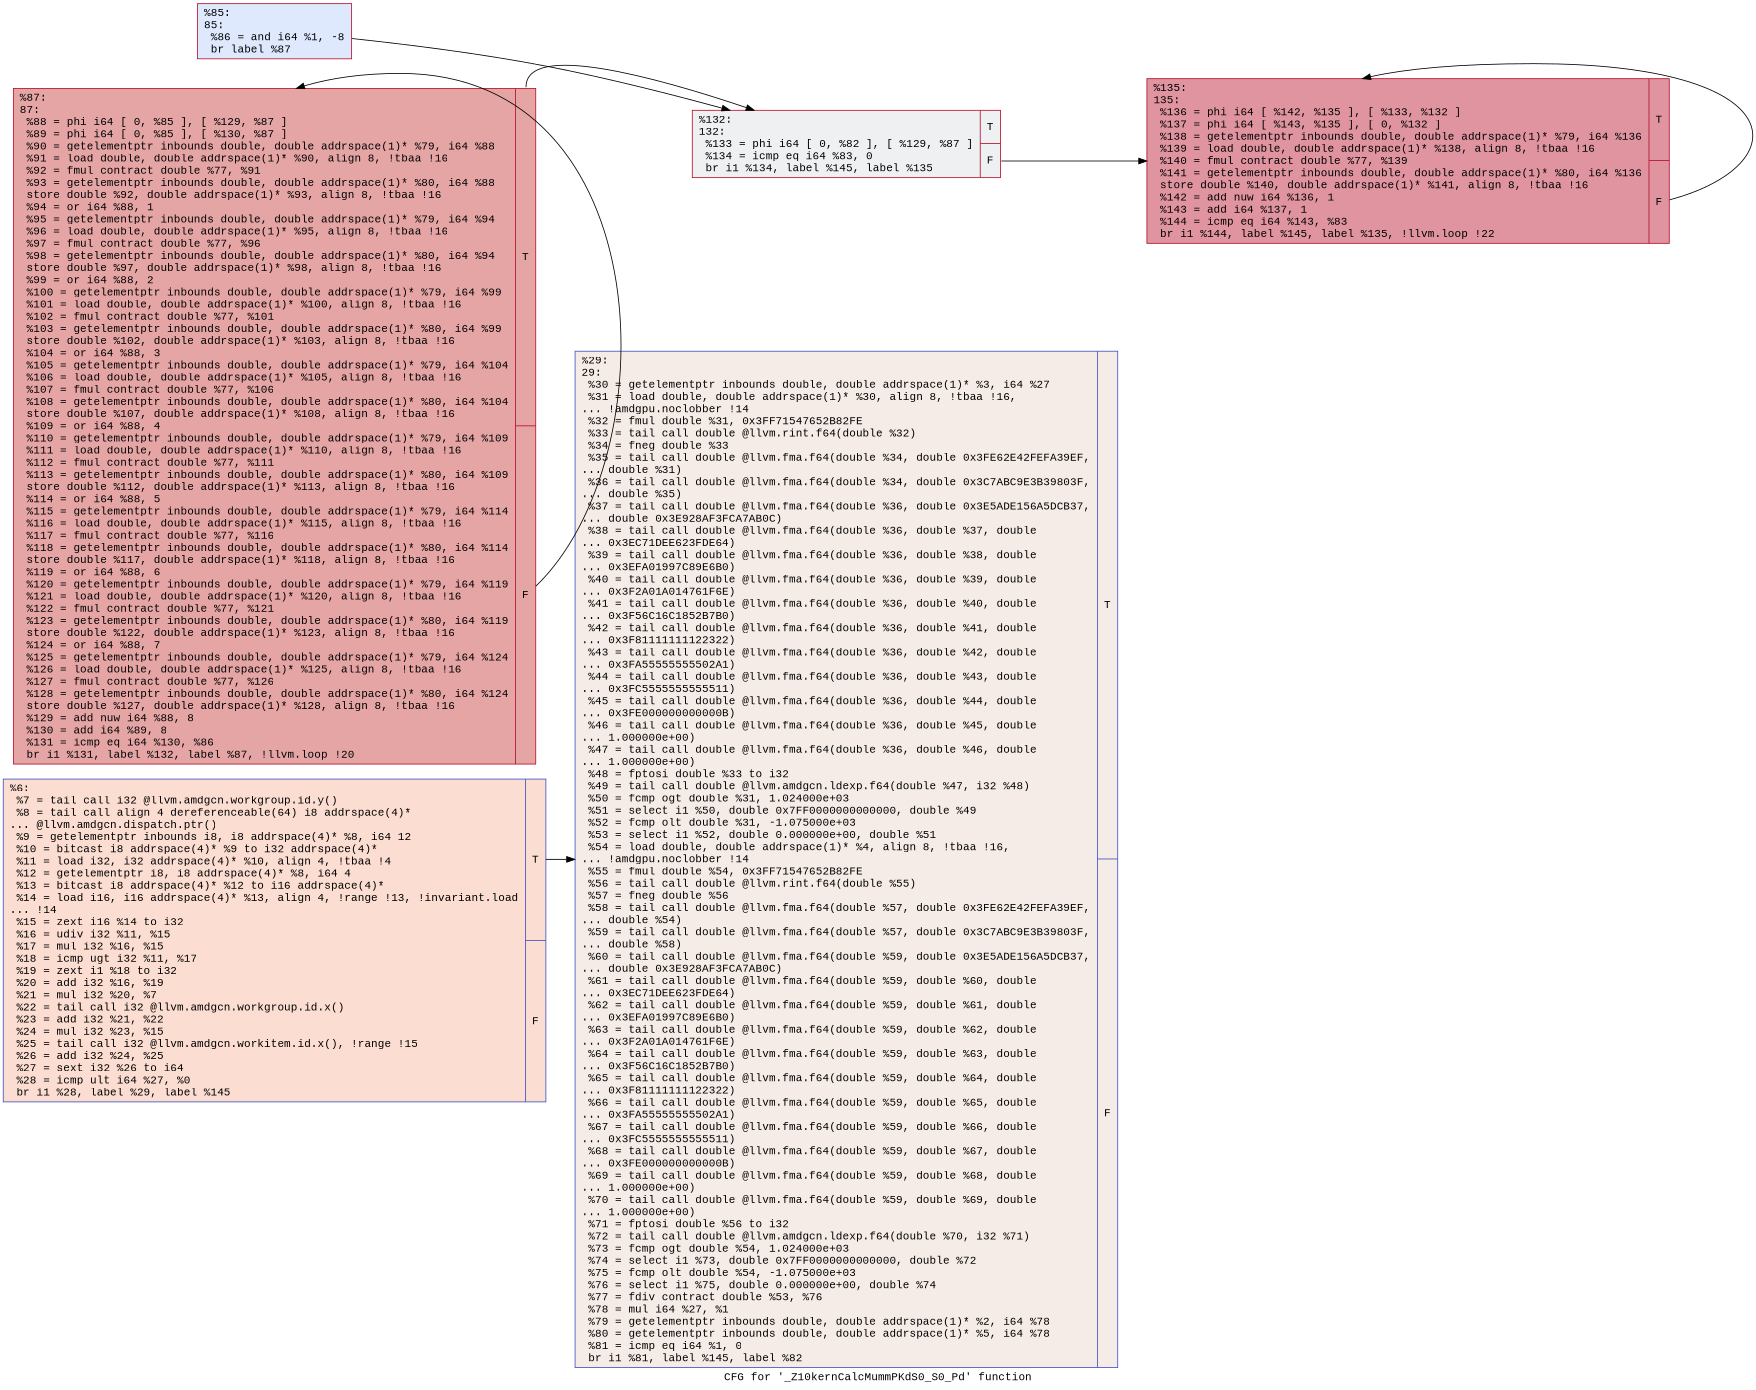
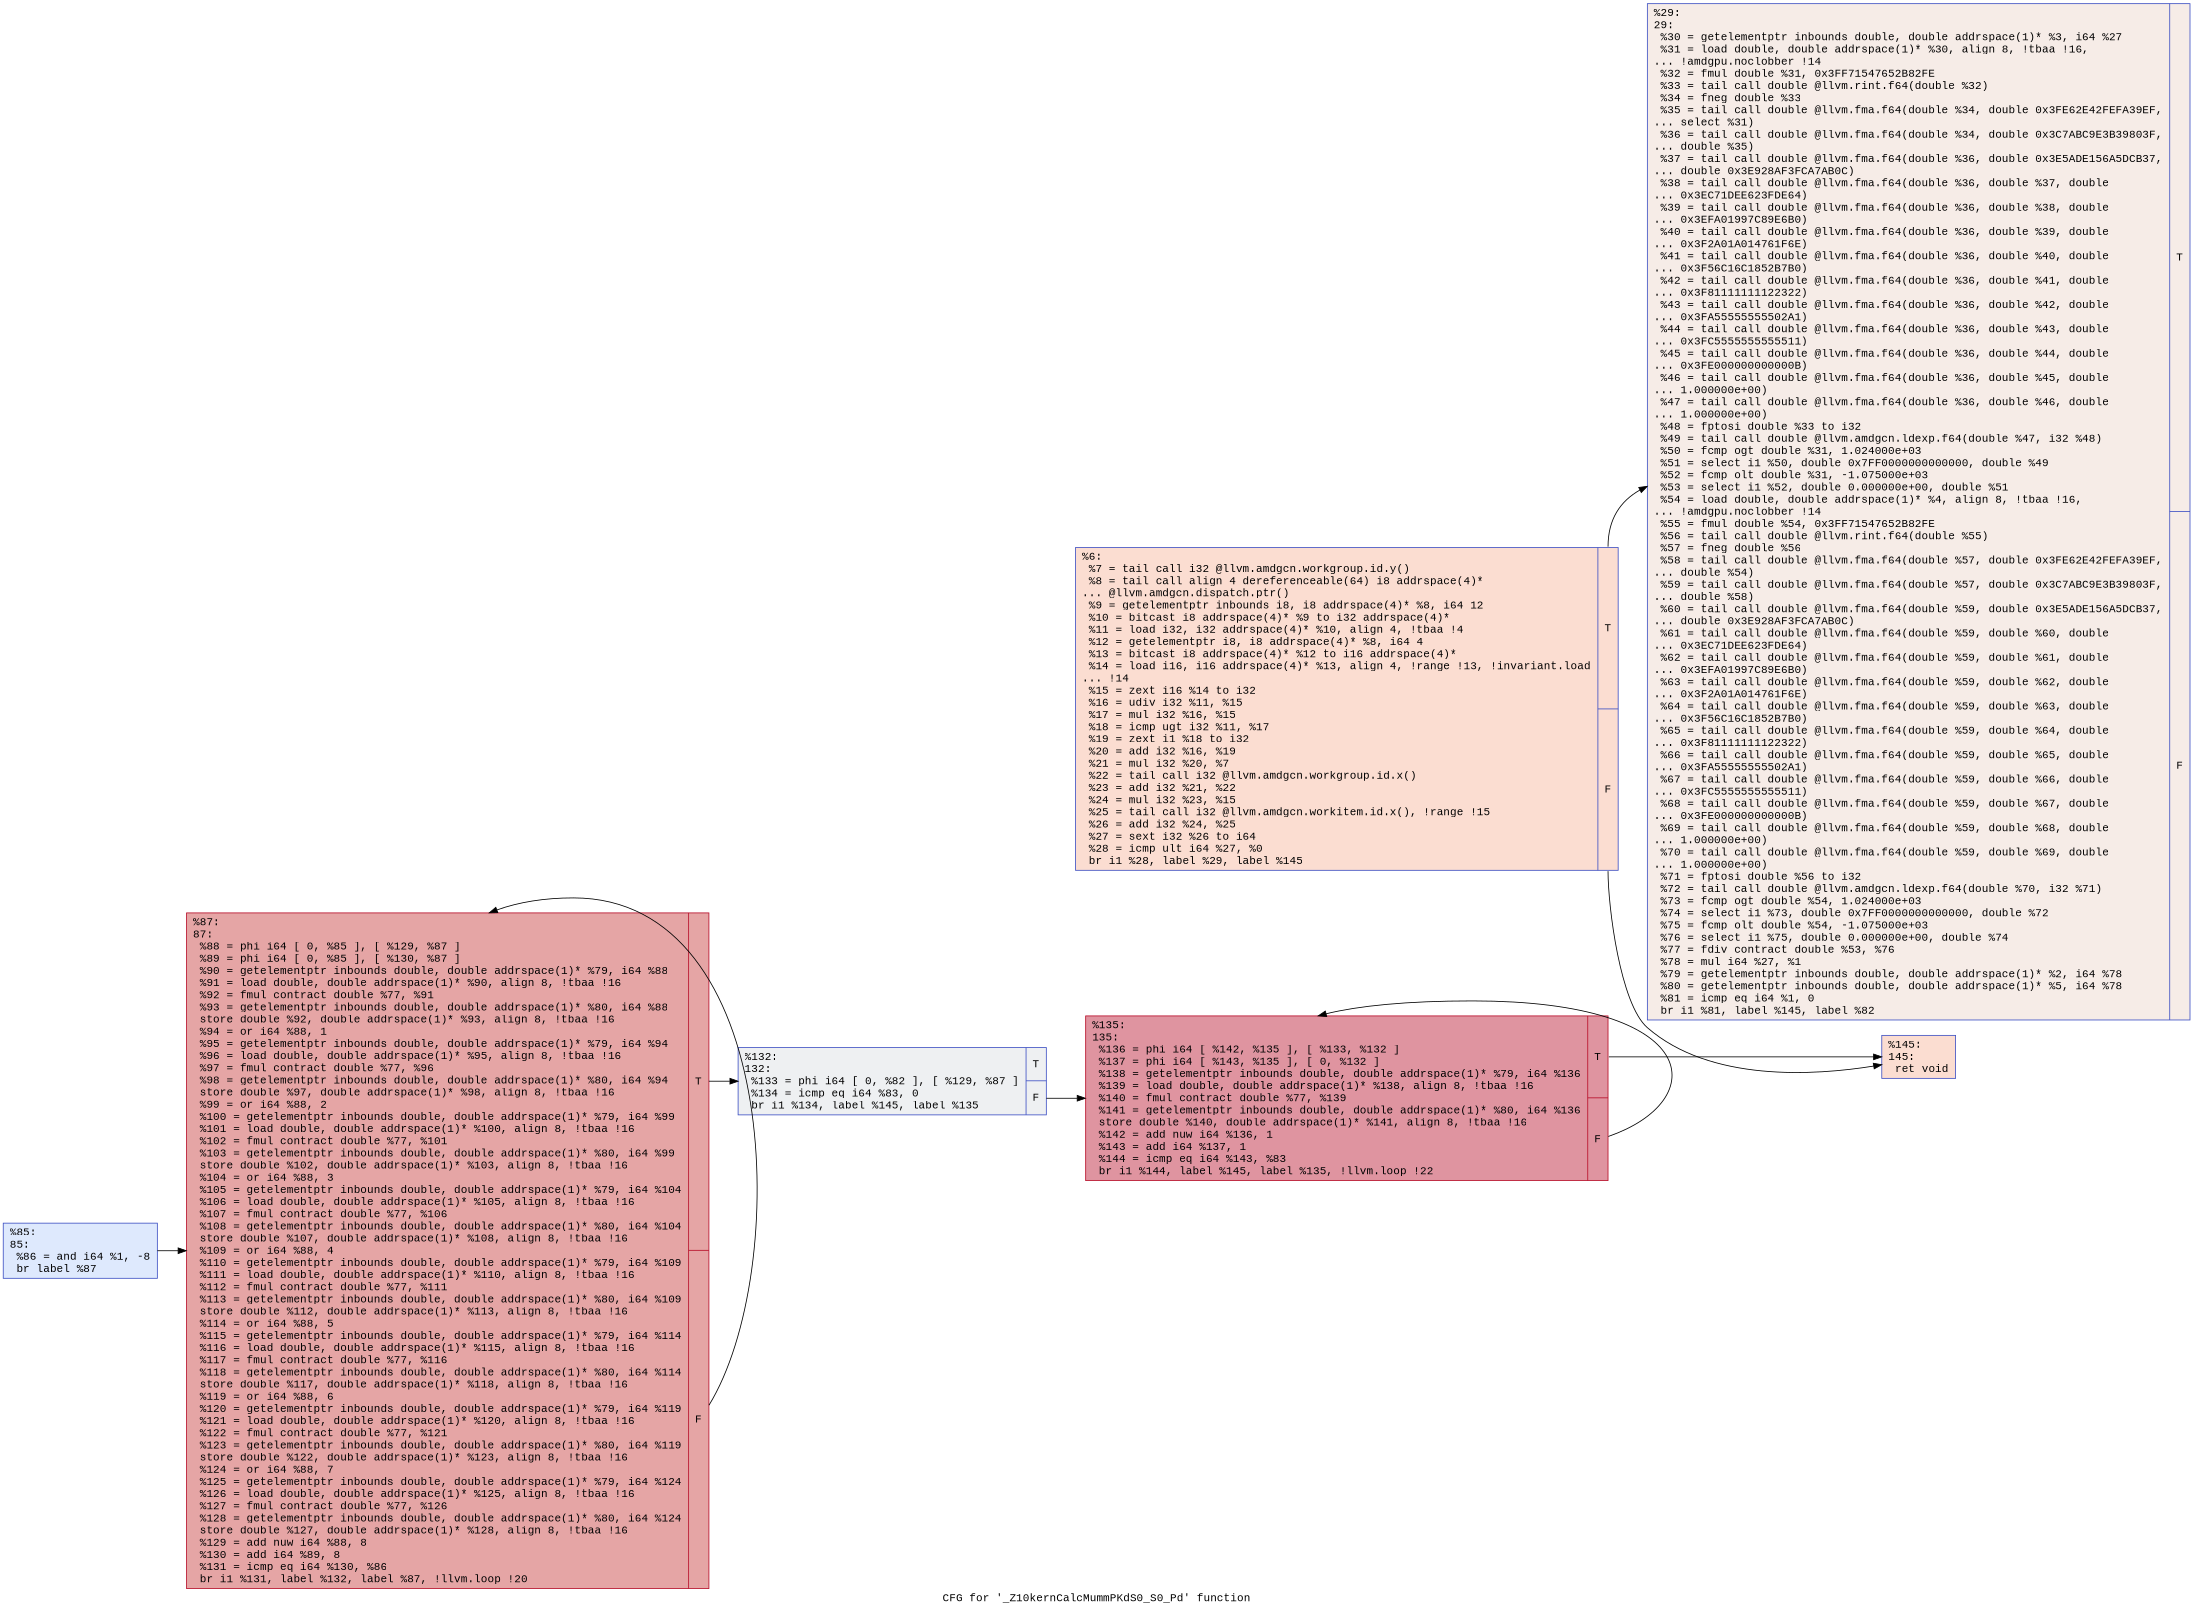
(275, 31) -> (80, 1251)
(539, 65) -> (168, 1251)
(846, 144) -> (892, 1081)
(632, 470) -> (1704, 122)
none -> (1919, 1057)
